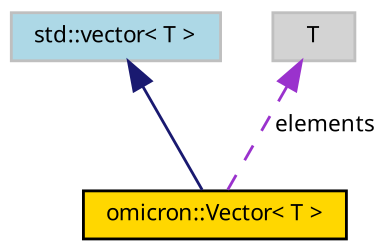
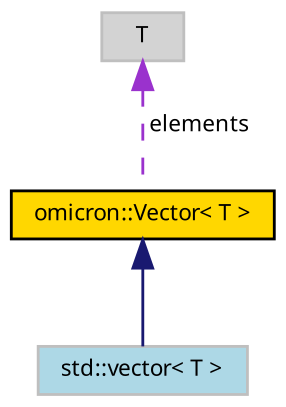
(173, 138) -> (143, 308)
